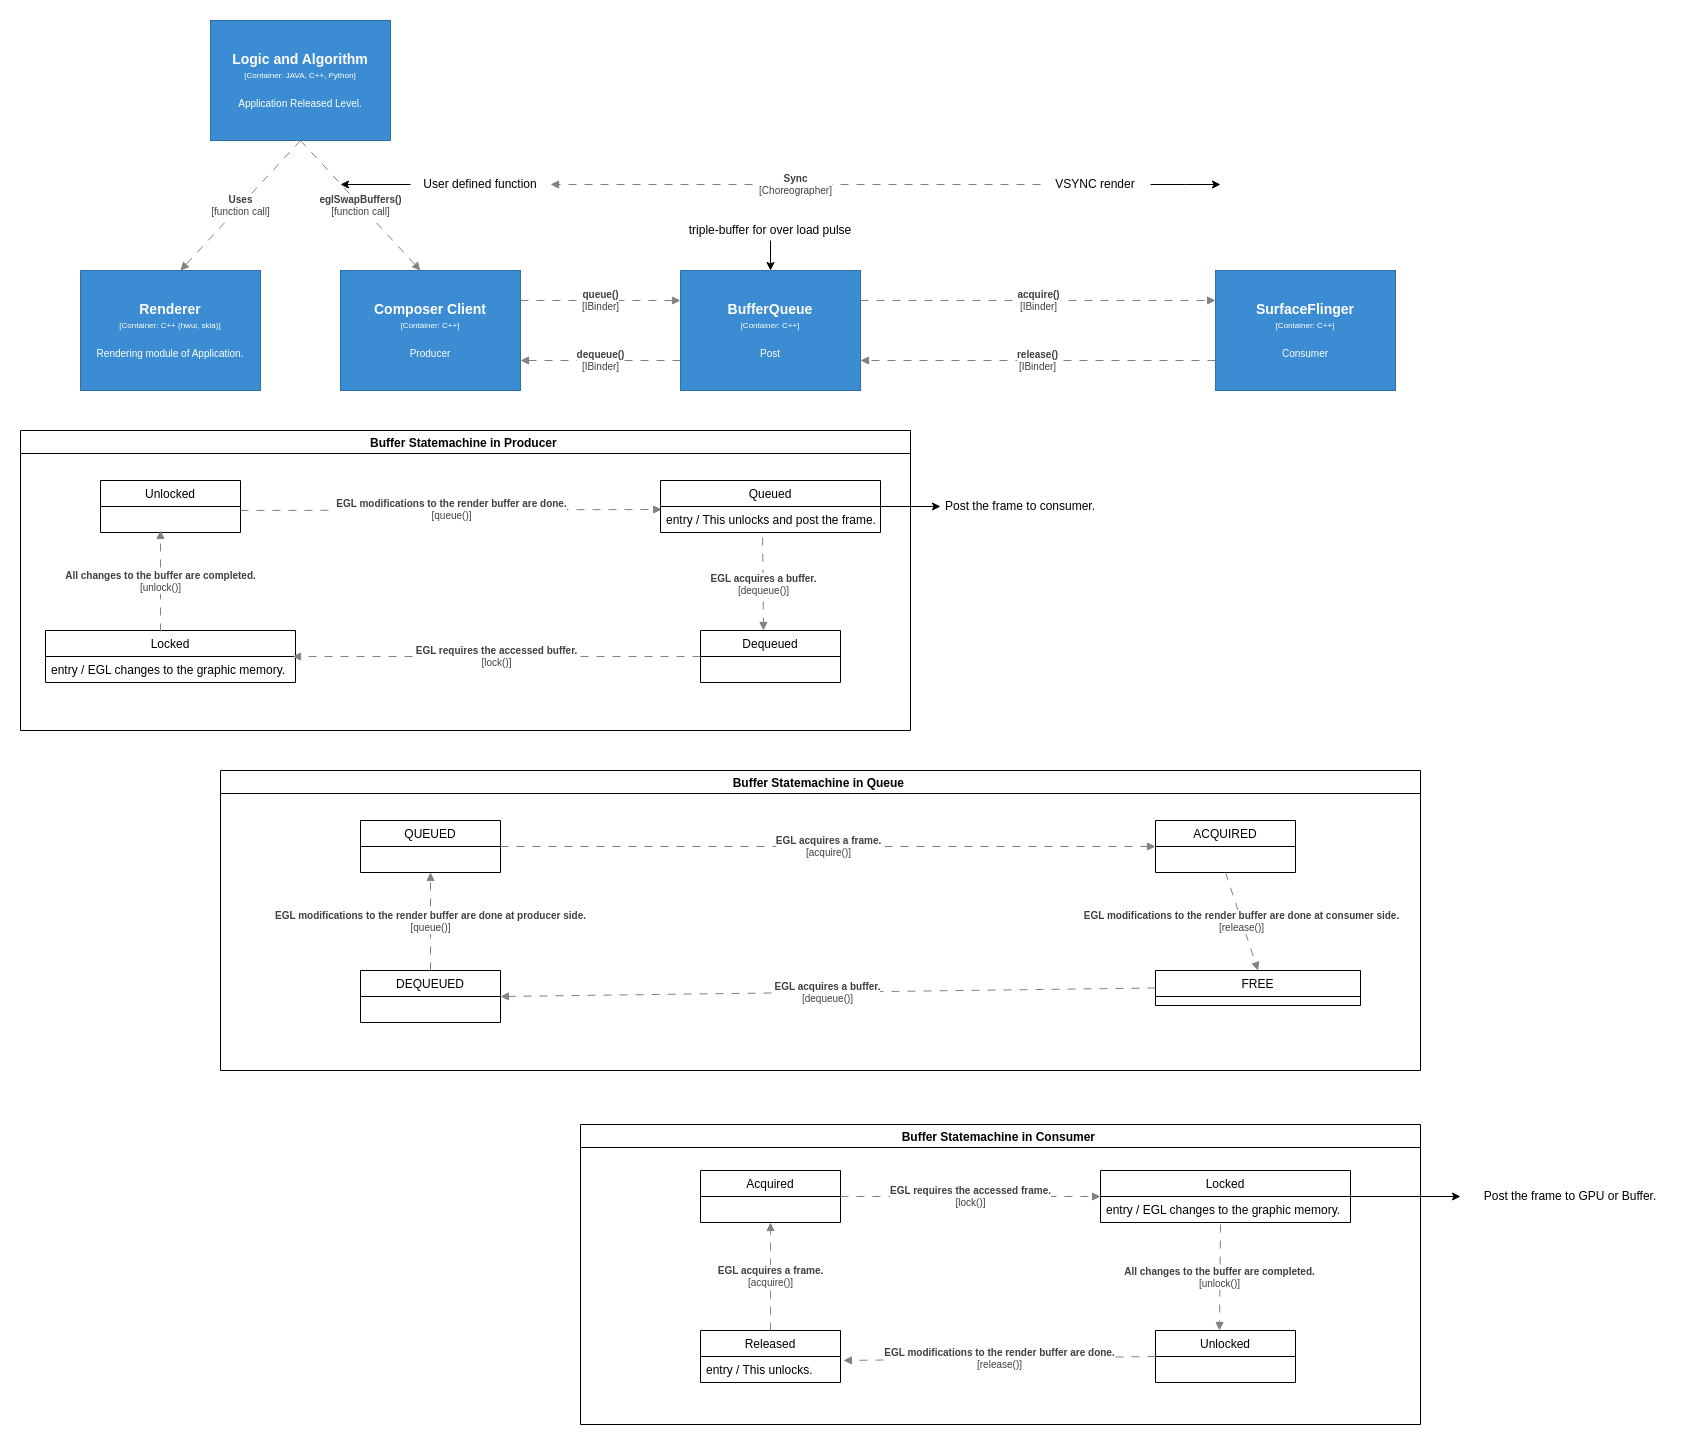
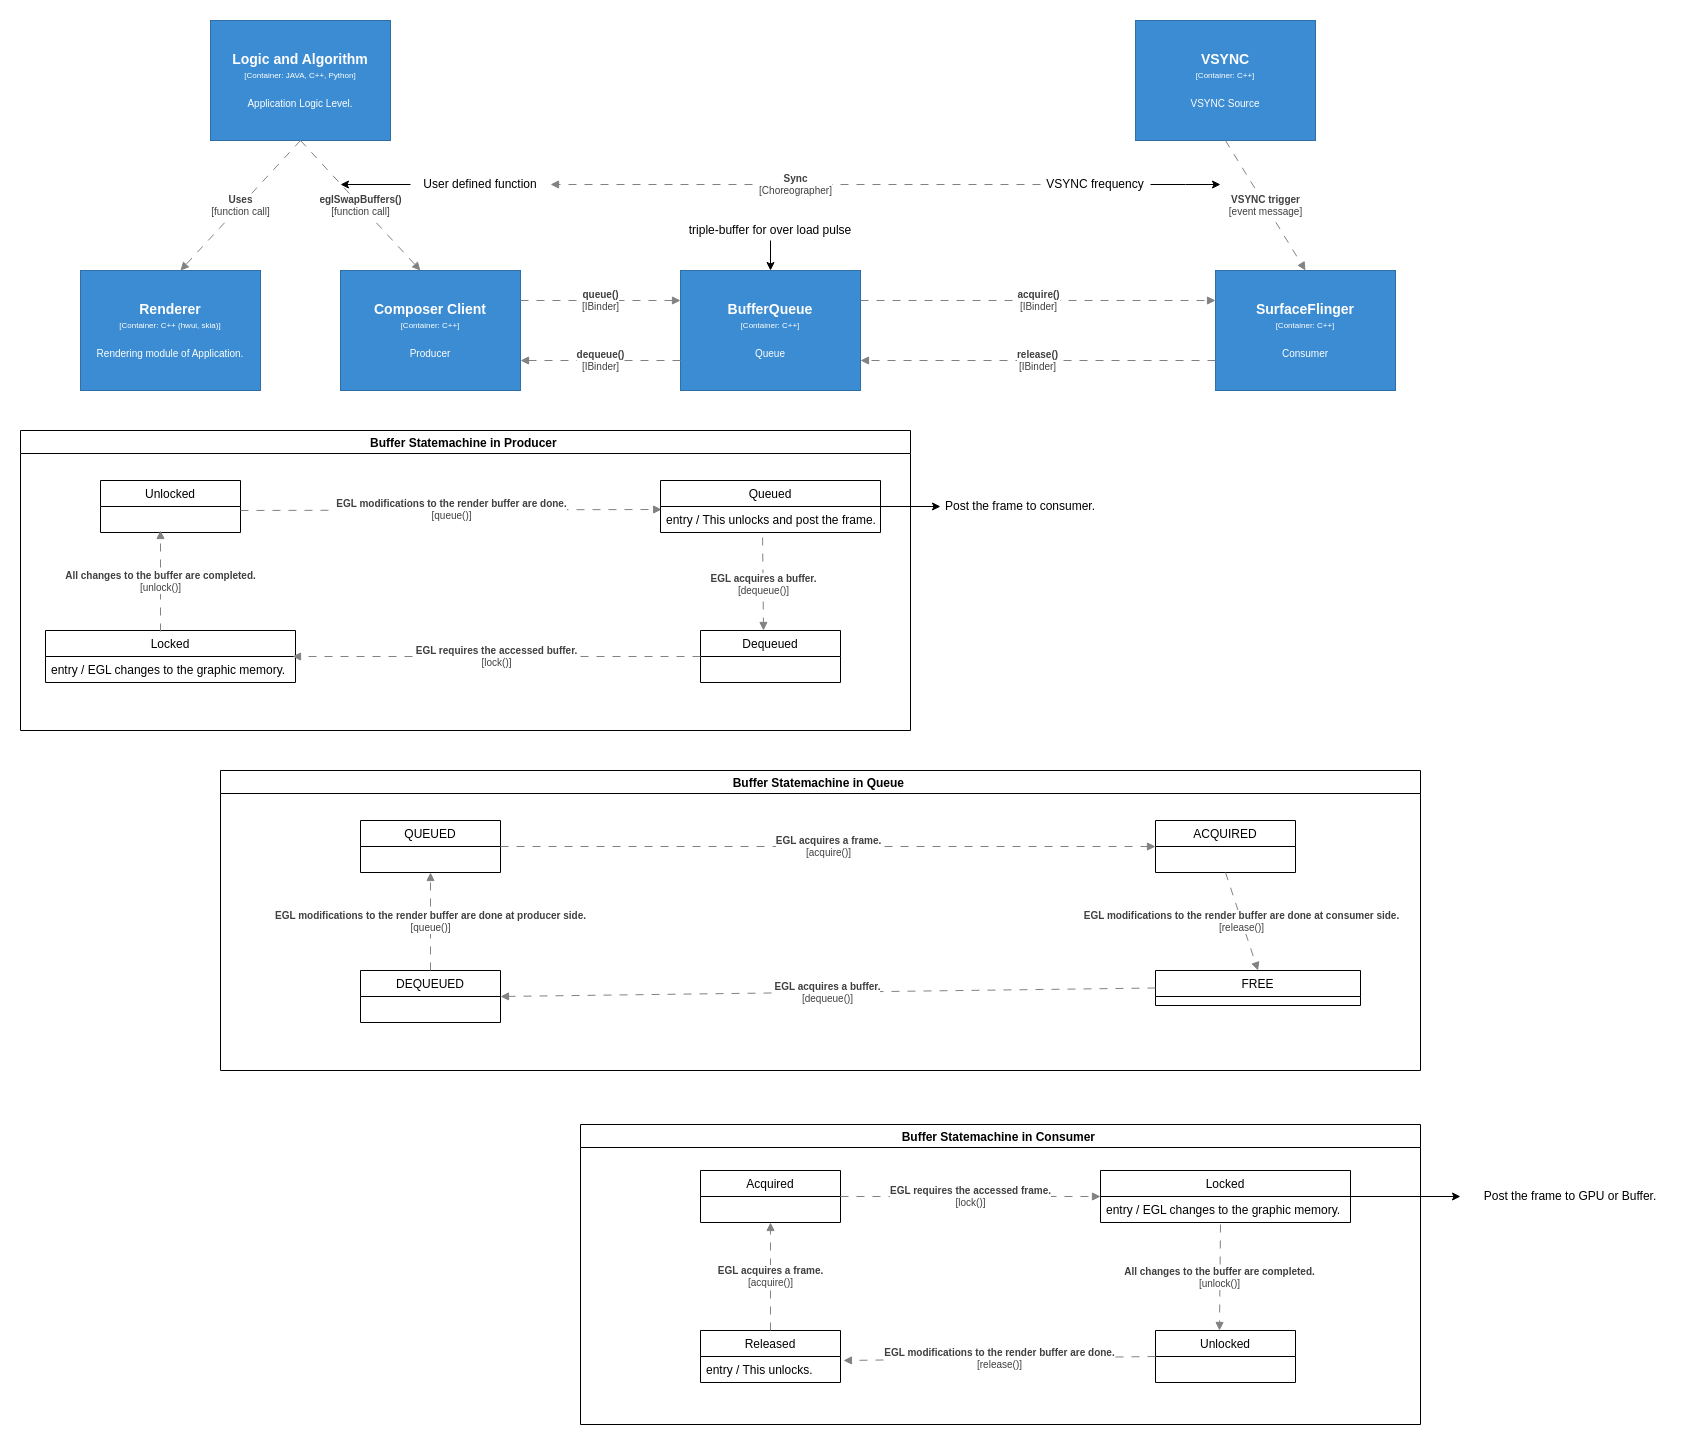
(301, 81) -> (301, 81)
none -> (1226, 81)
(1096, 185) -> (1096, 185)
none -> (1269, 211)
(771, 331) -> (771, 331)
